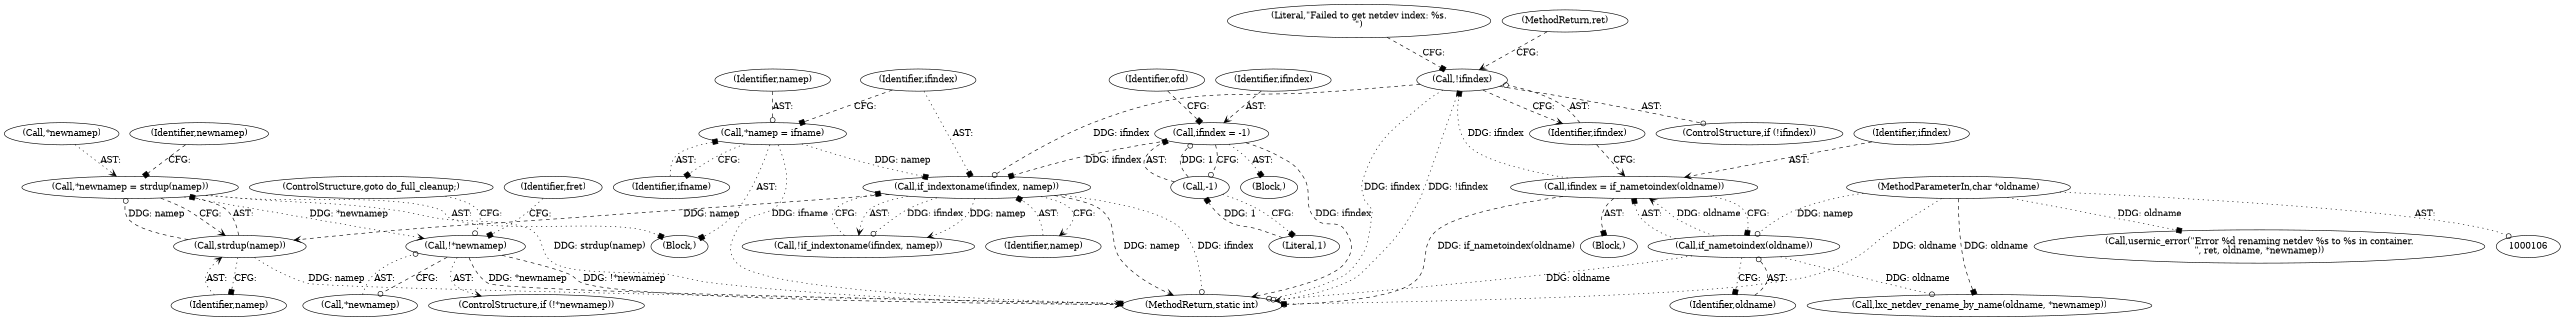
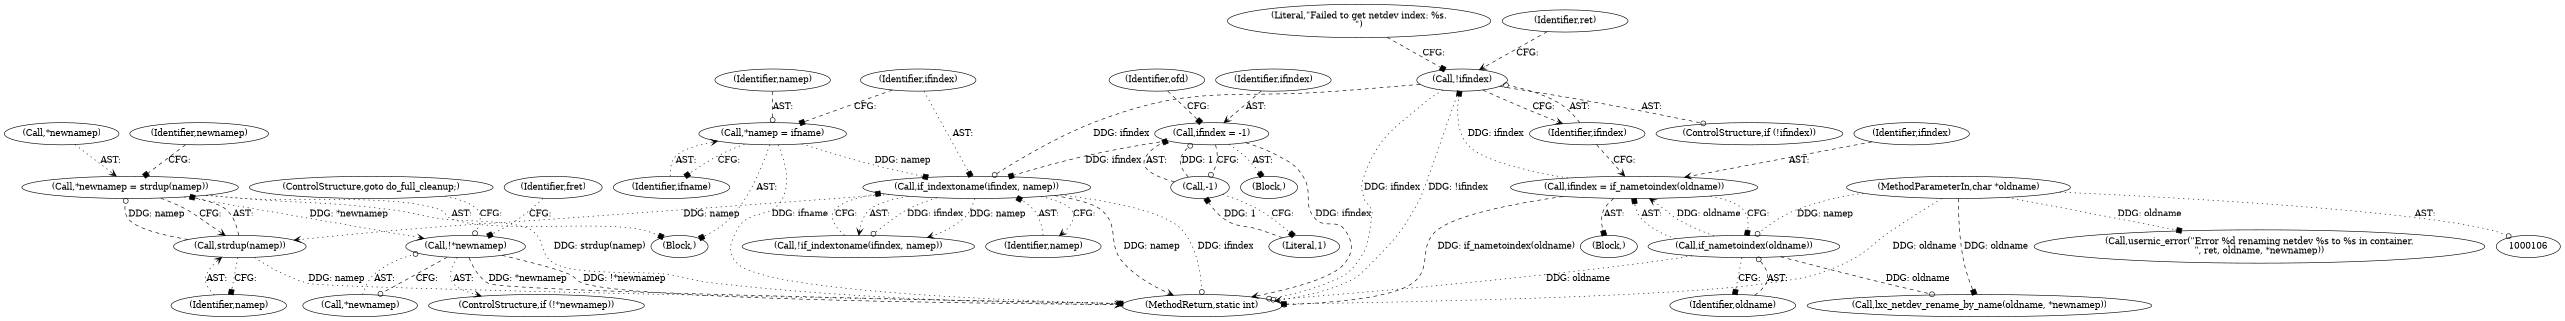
(1565, 21) -> (1565, 21)
(683, 151) -> (683, 151)
(595, 216) -> (595, 216)
(1855, 276) -> (1855, 276)
